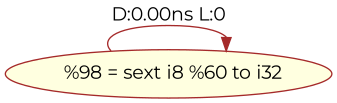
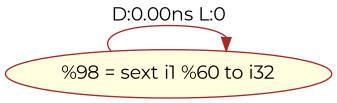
(169, 74) -> (169, 74)
